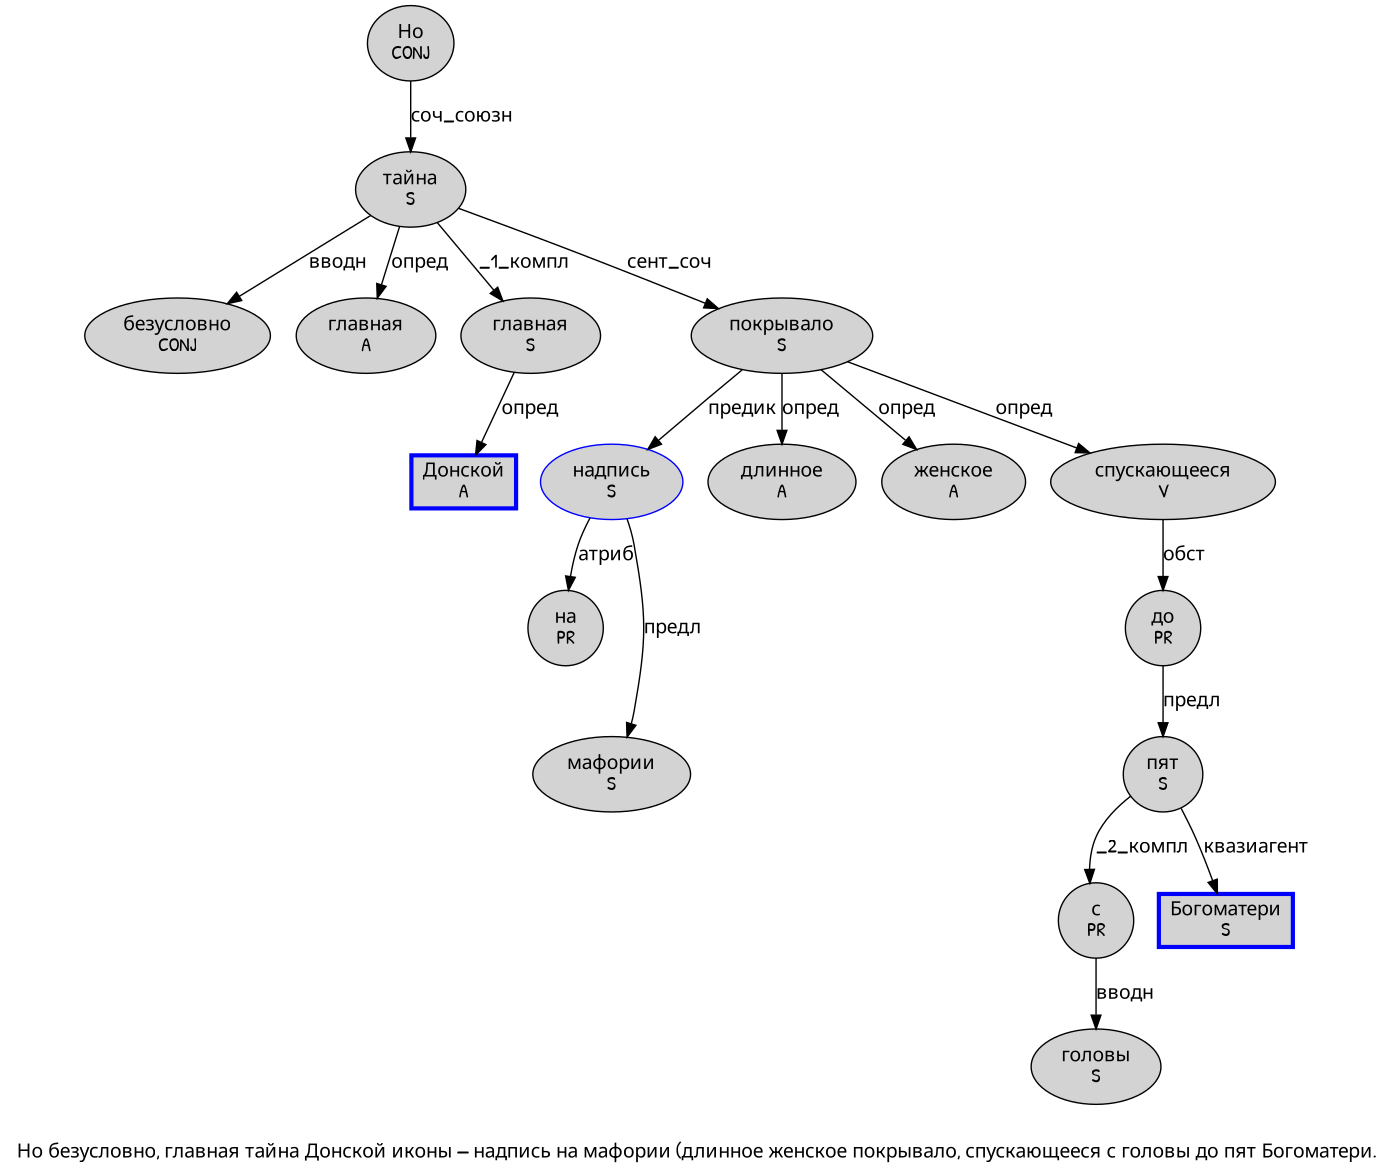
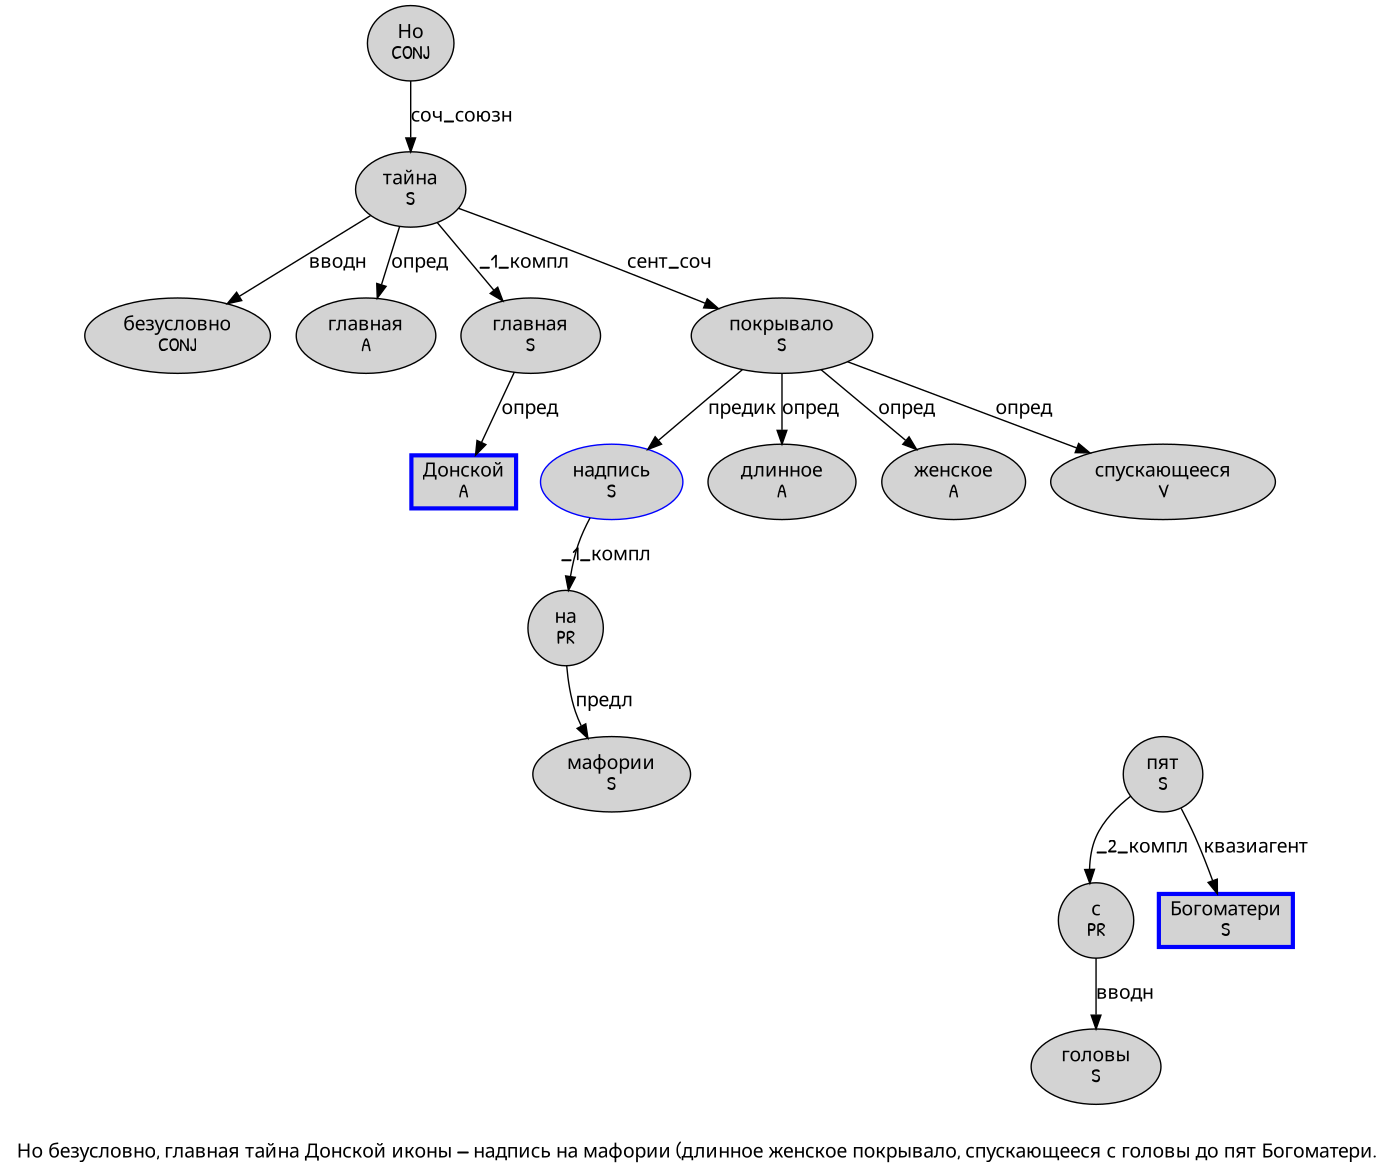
(606, 555) -> (606, 555)
(643, 621) -> (571, 696)
(1163, 628) -> none
